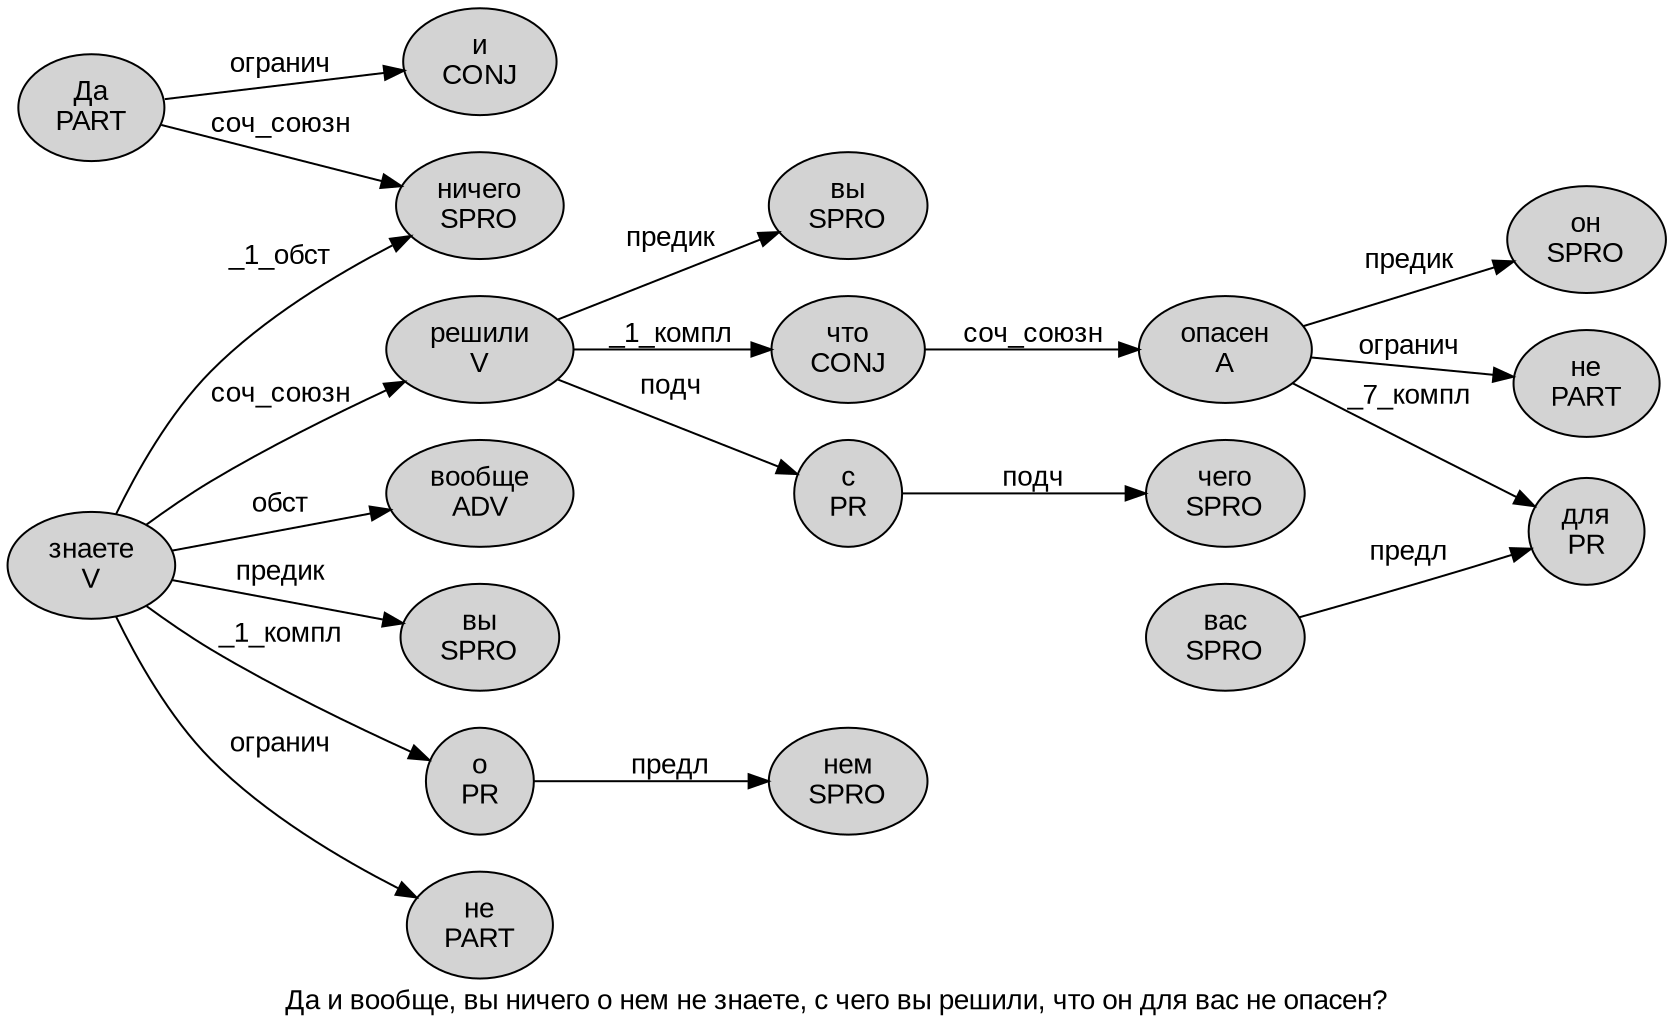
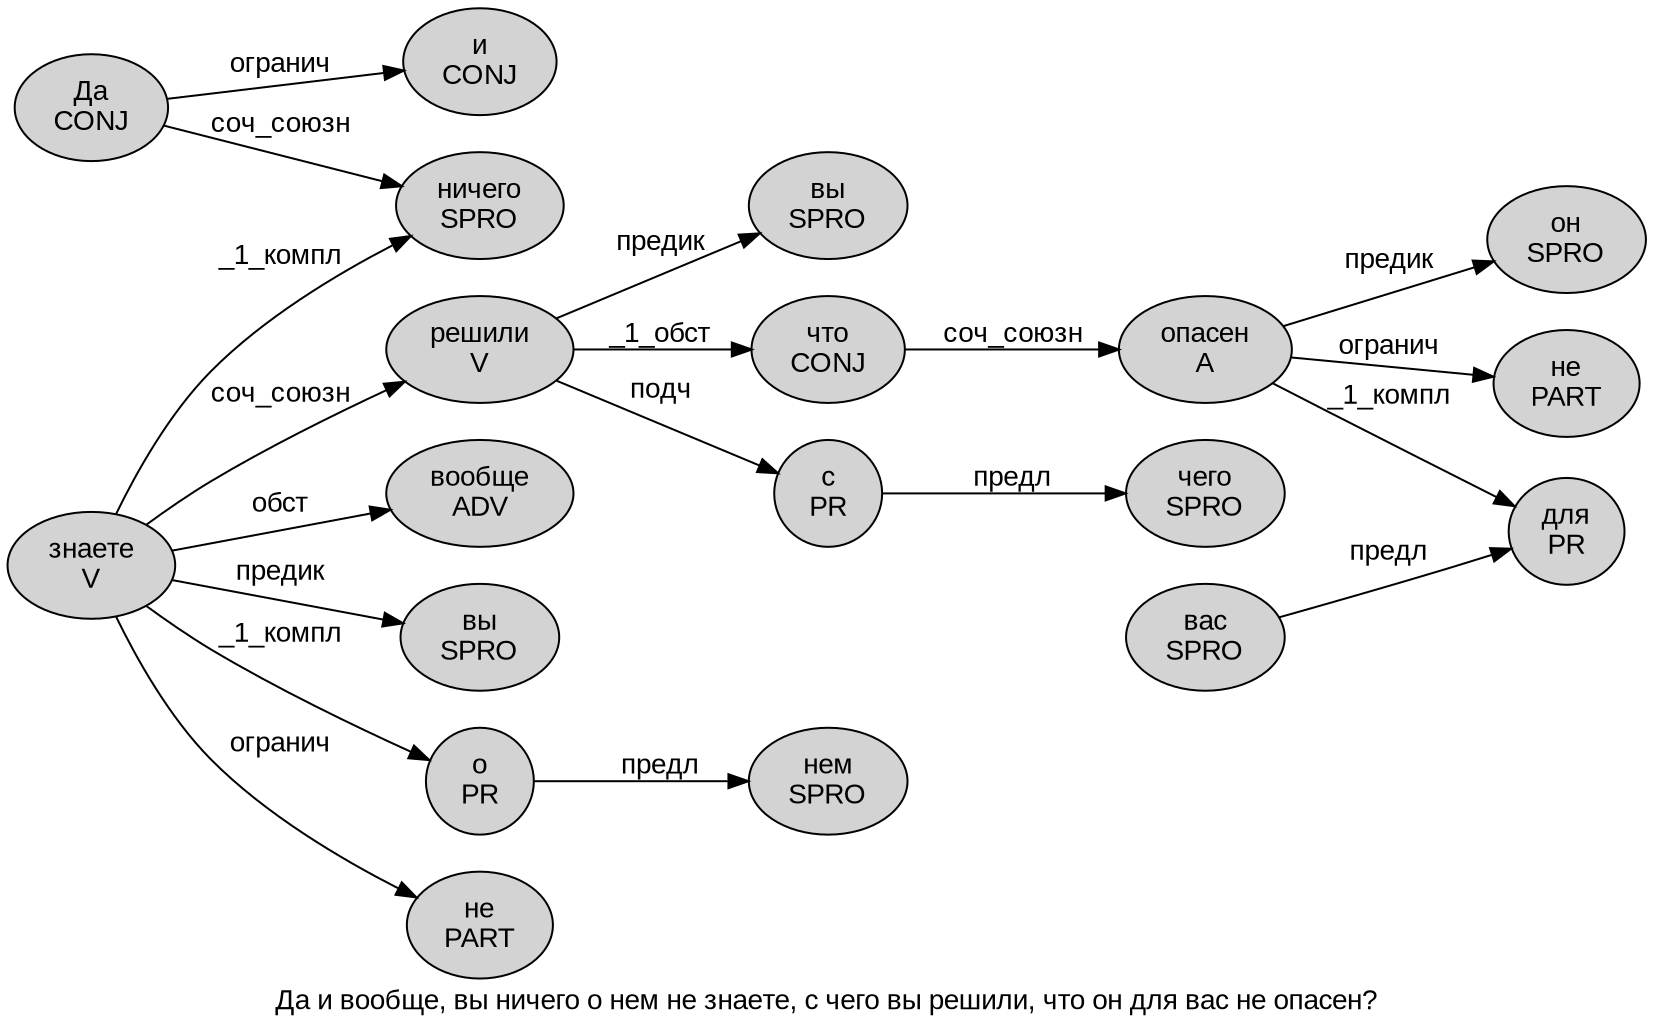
(91, 108) -> (91, 108)
(281, 257) -> (281, 257)
(671, 335) -> (661, 335)
(1410, 396) -> (1390, 396)
(1033, 478) -> (1013, 478)
